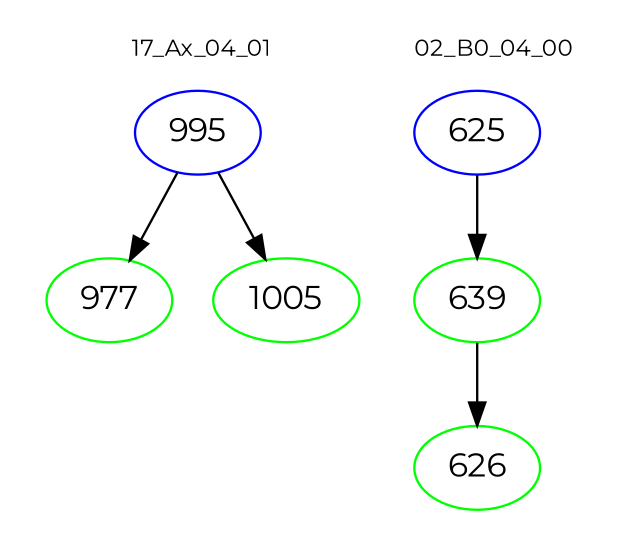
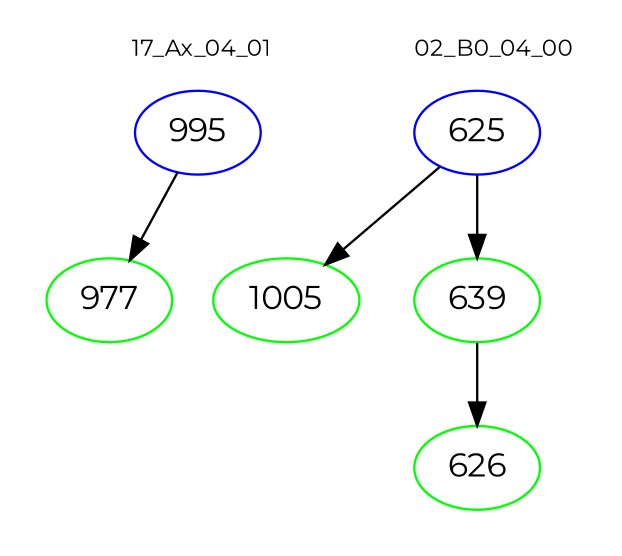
(236, 206) -> (411, 192)
